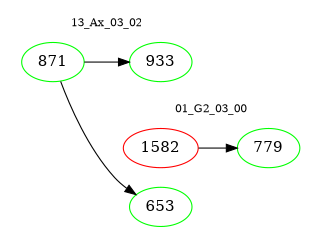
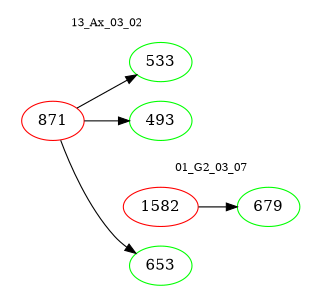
(53, 62) -> (53, 121)
(161, 62) -> (161, 62)
(212, 109) -> (212, 168)
none -> (161, 121)
(269, 148) -> (269, 207)
